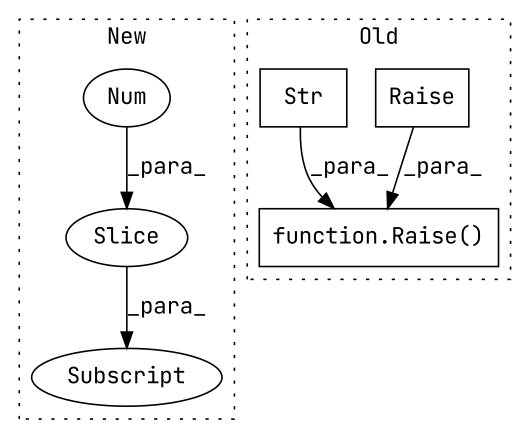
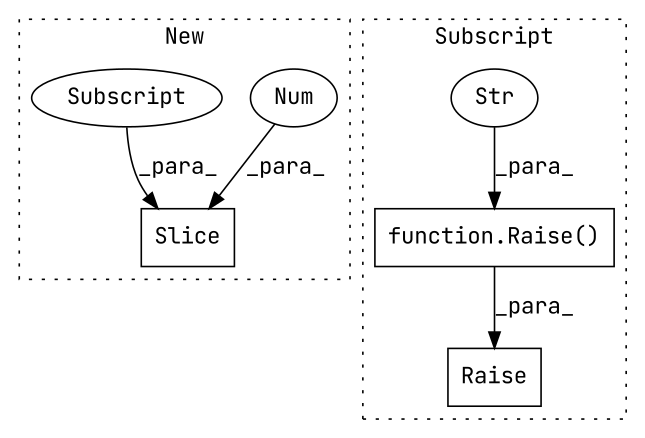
(379, 38) -> (495, 38)
(303, 98) -> (495, 98)
(403, 160) -> (495, 299)
(127, 238) -> (188, 238)
(127, 299) -> (132, 163)
